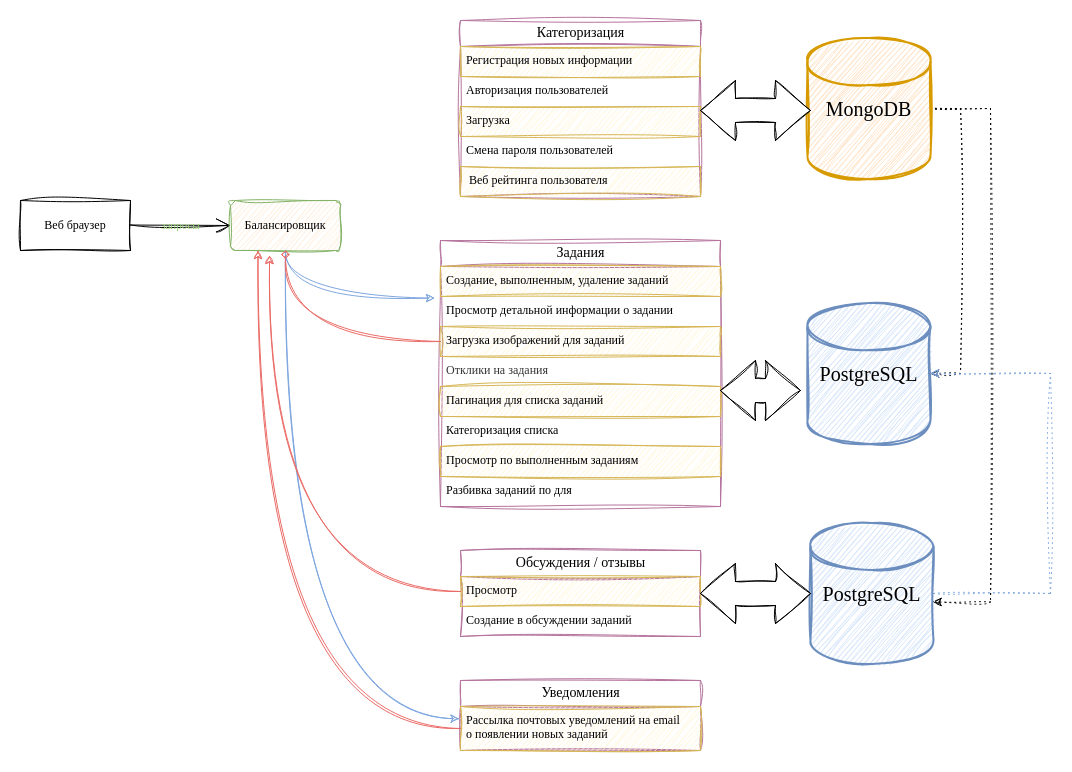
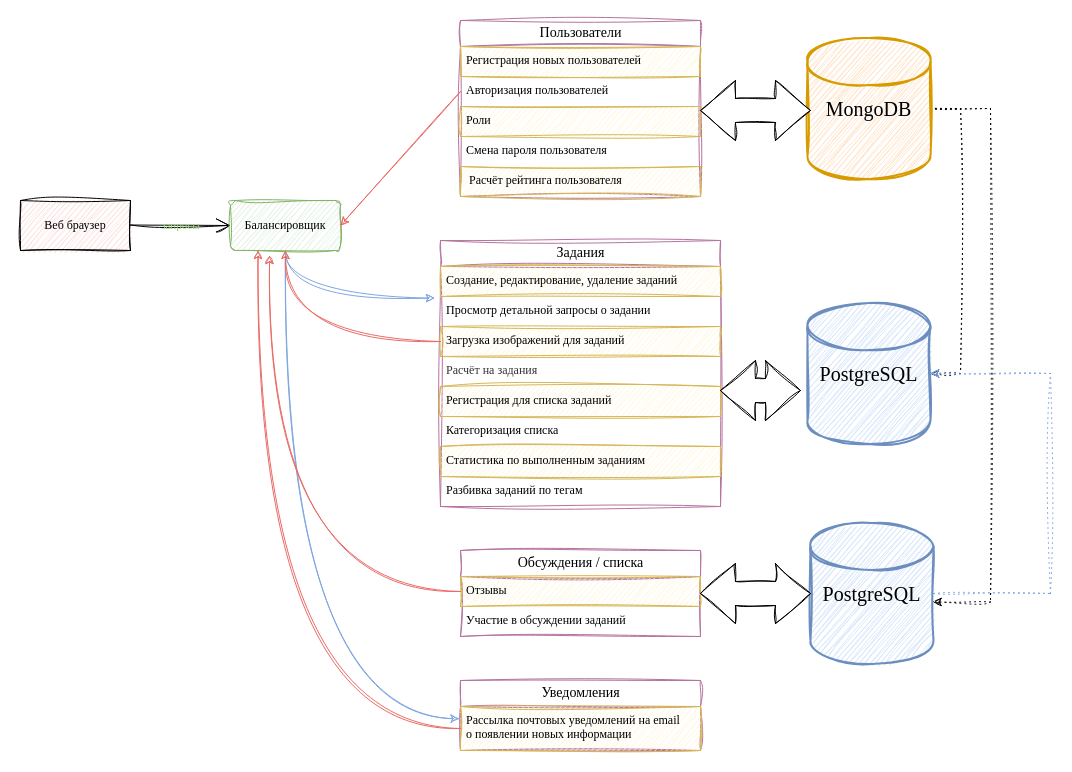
(581, 34) -> (581, 34)
(557, 61) -> (568, 61)
(493, 121) -> (480, 121)
(551, 151) -> (547, 151)
none -> (403, 156)
(547, 181) -> (557, 181)
(76, 226) -> (76, 226)
(286, 226) -> (286, 226)
(570, 281) -> (580, 281)
(302, 303) -> (301, 301)
(573, 311) -> (563, 311)
(505, 371) -> (502, 371)
(536, 401) -> (543, 401)
(551, 461) -> (558, 461)
(521, 491) -> (527, 491)
(581, 564) -> (581, 564)
(493, 591) -> (487, 591)
(561, 621) -> (557, 621)
(582, 728) -> (582, 728)
